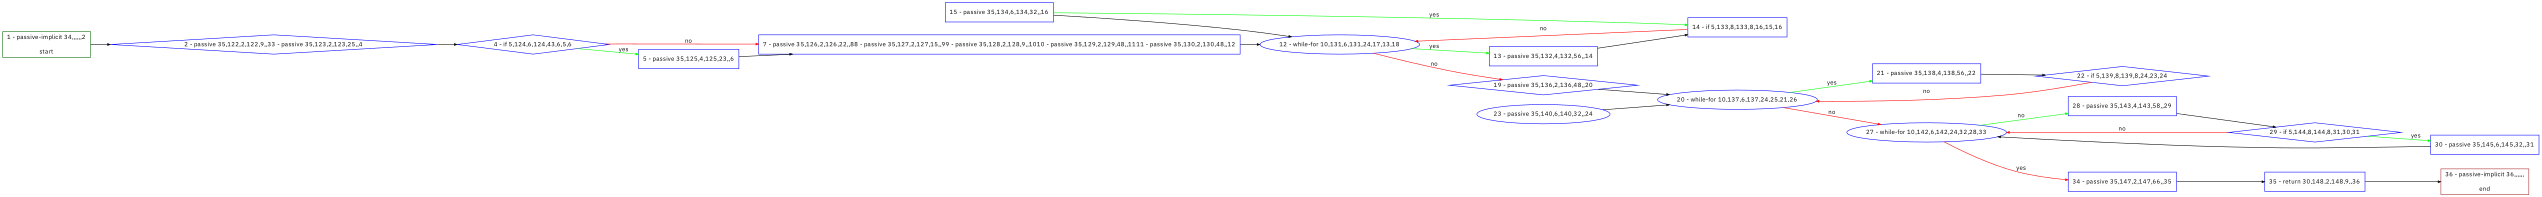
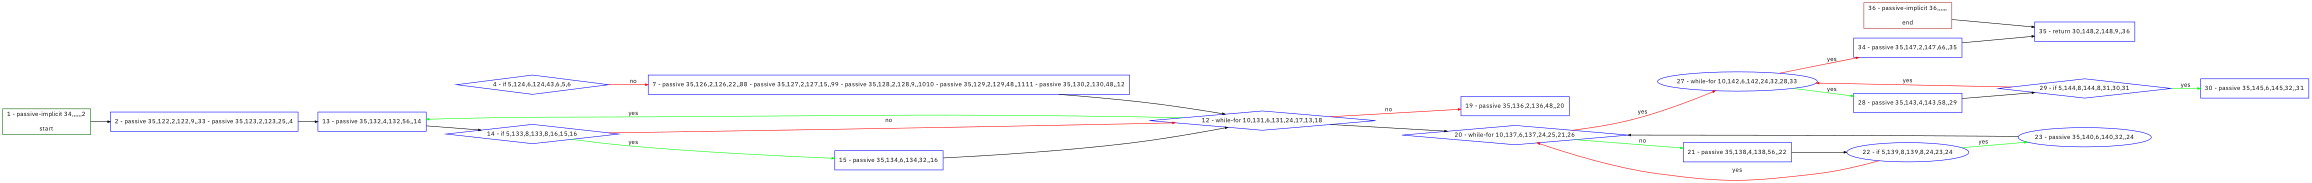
(1369, 17) -> (701, 151)
(1737, 27) -> (532, 134)
(274, 44) -> (204, 122)
(446, 44) -> (307, 122)
(1340, 44) -> (1262, 121)
(689, 59) -> none
(2122, 76) -> (1908, 152)
(1832, 83) -> (1643, 141)
(1543, 85) -> (1515, 106)
(1927, 91) -> (1737, 170)
(1632, 92) -> (1387, 128)
(1737, 100) -> (1515, 135)
(1832, 112) -> (1643, 112)
(2021, 116) -> (1832, 89)
(2122, 129) -> (1908, 81)
none -> (1993, 145)
(2216, 147) -> none
(2402, 182) -> (1992, 23)
